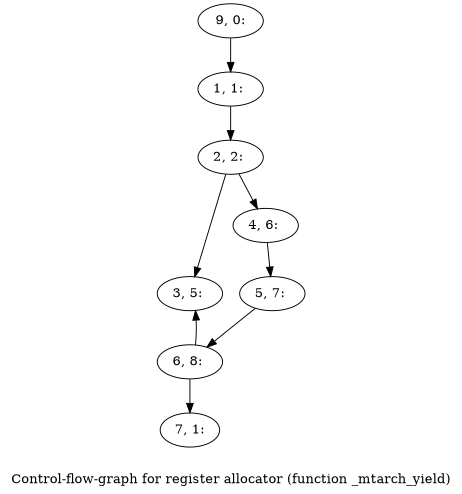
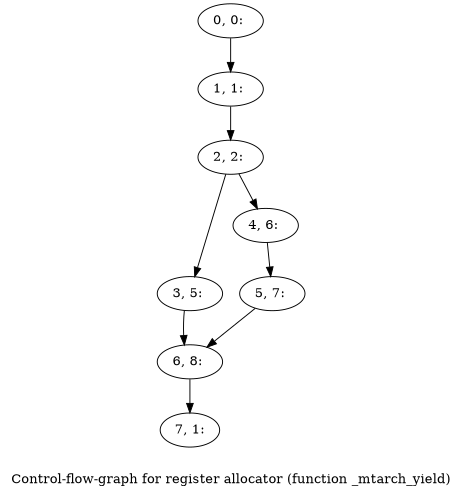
(231, 21) -> (231, 21)
(196, 333) -> (184, 323)
